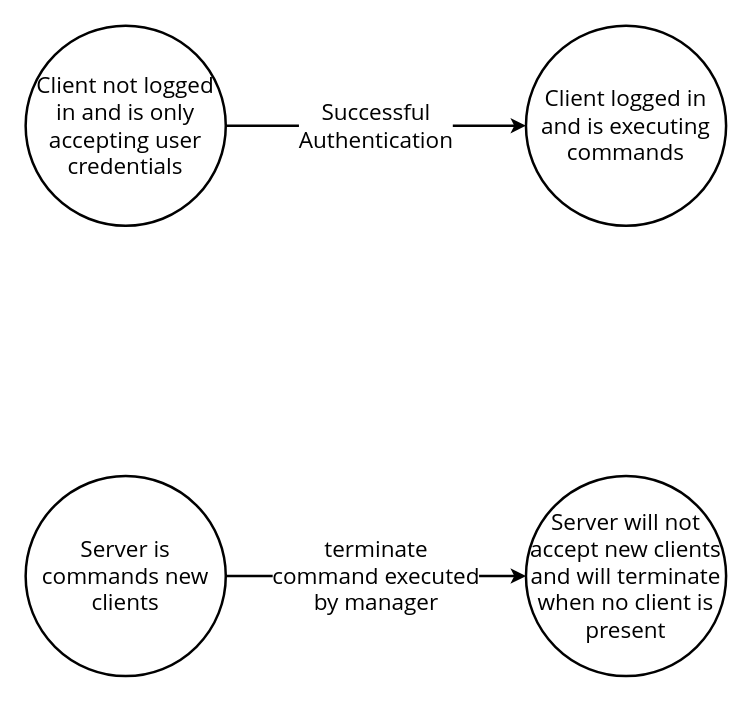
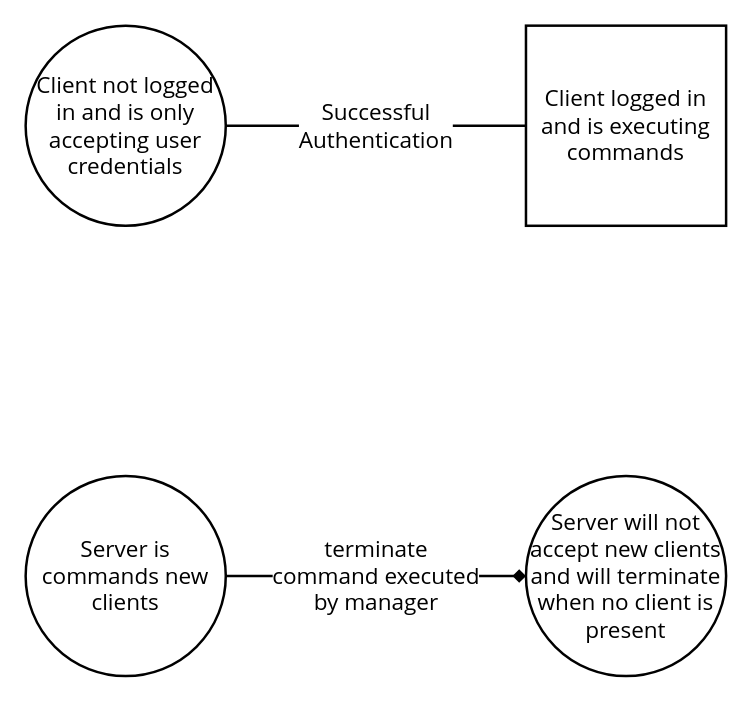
(513, 126) -> (517, 126)
(626, 126) -> (626, 126)
(513, 576) -> (512, 576)
